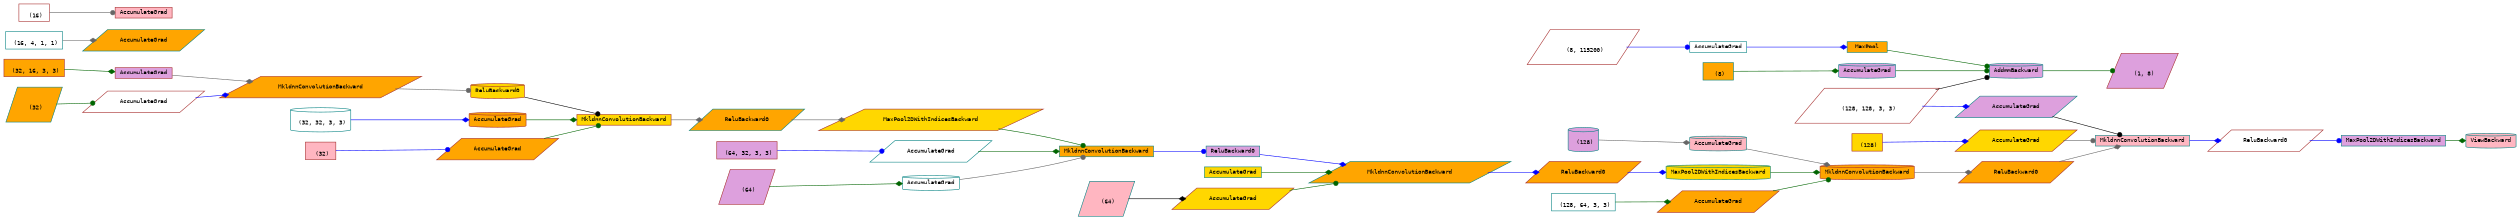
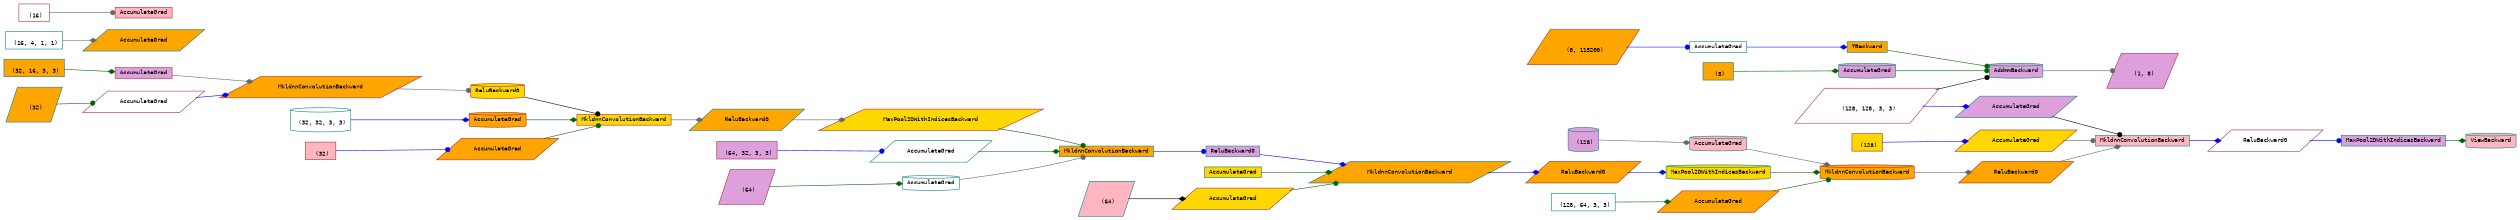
(1583, 47) -> (1583, 47)
(1867, 47) -> (1867, 47)
(34, 68) -> (34, 68)
(2077, 71) -> (2077, 71)
